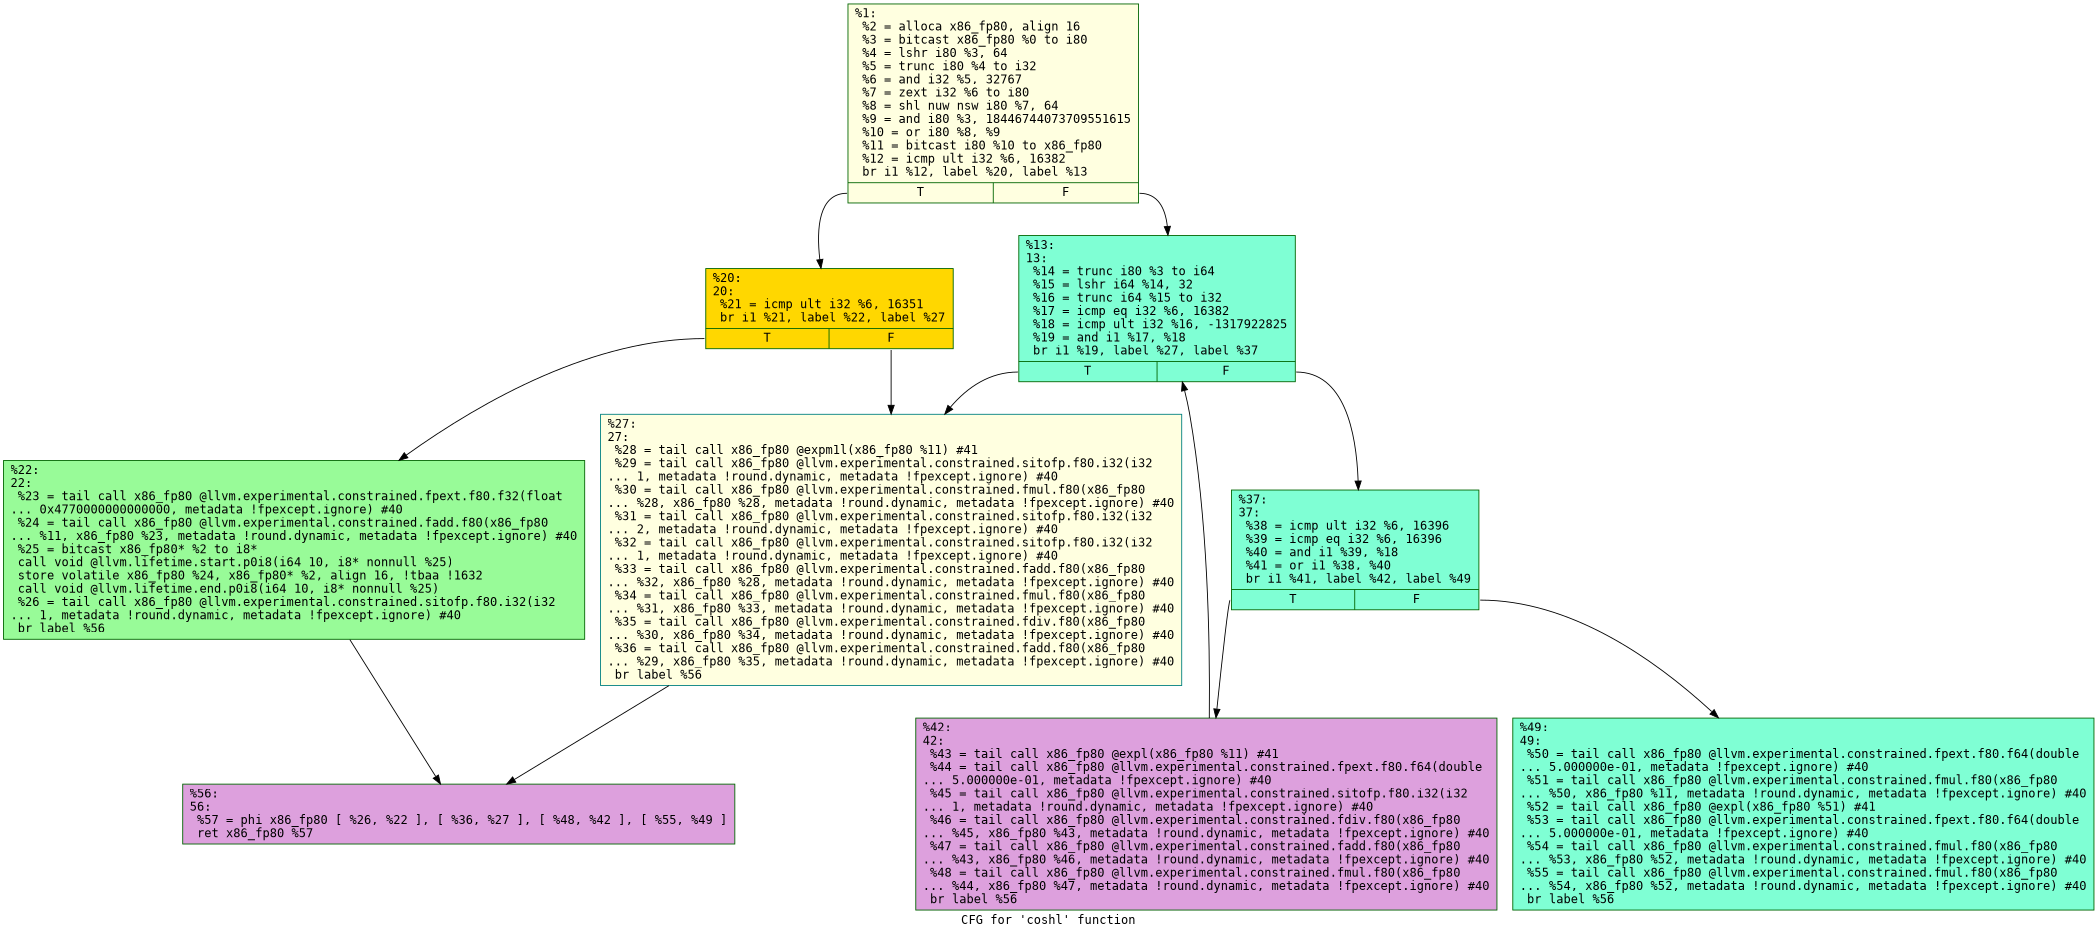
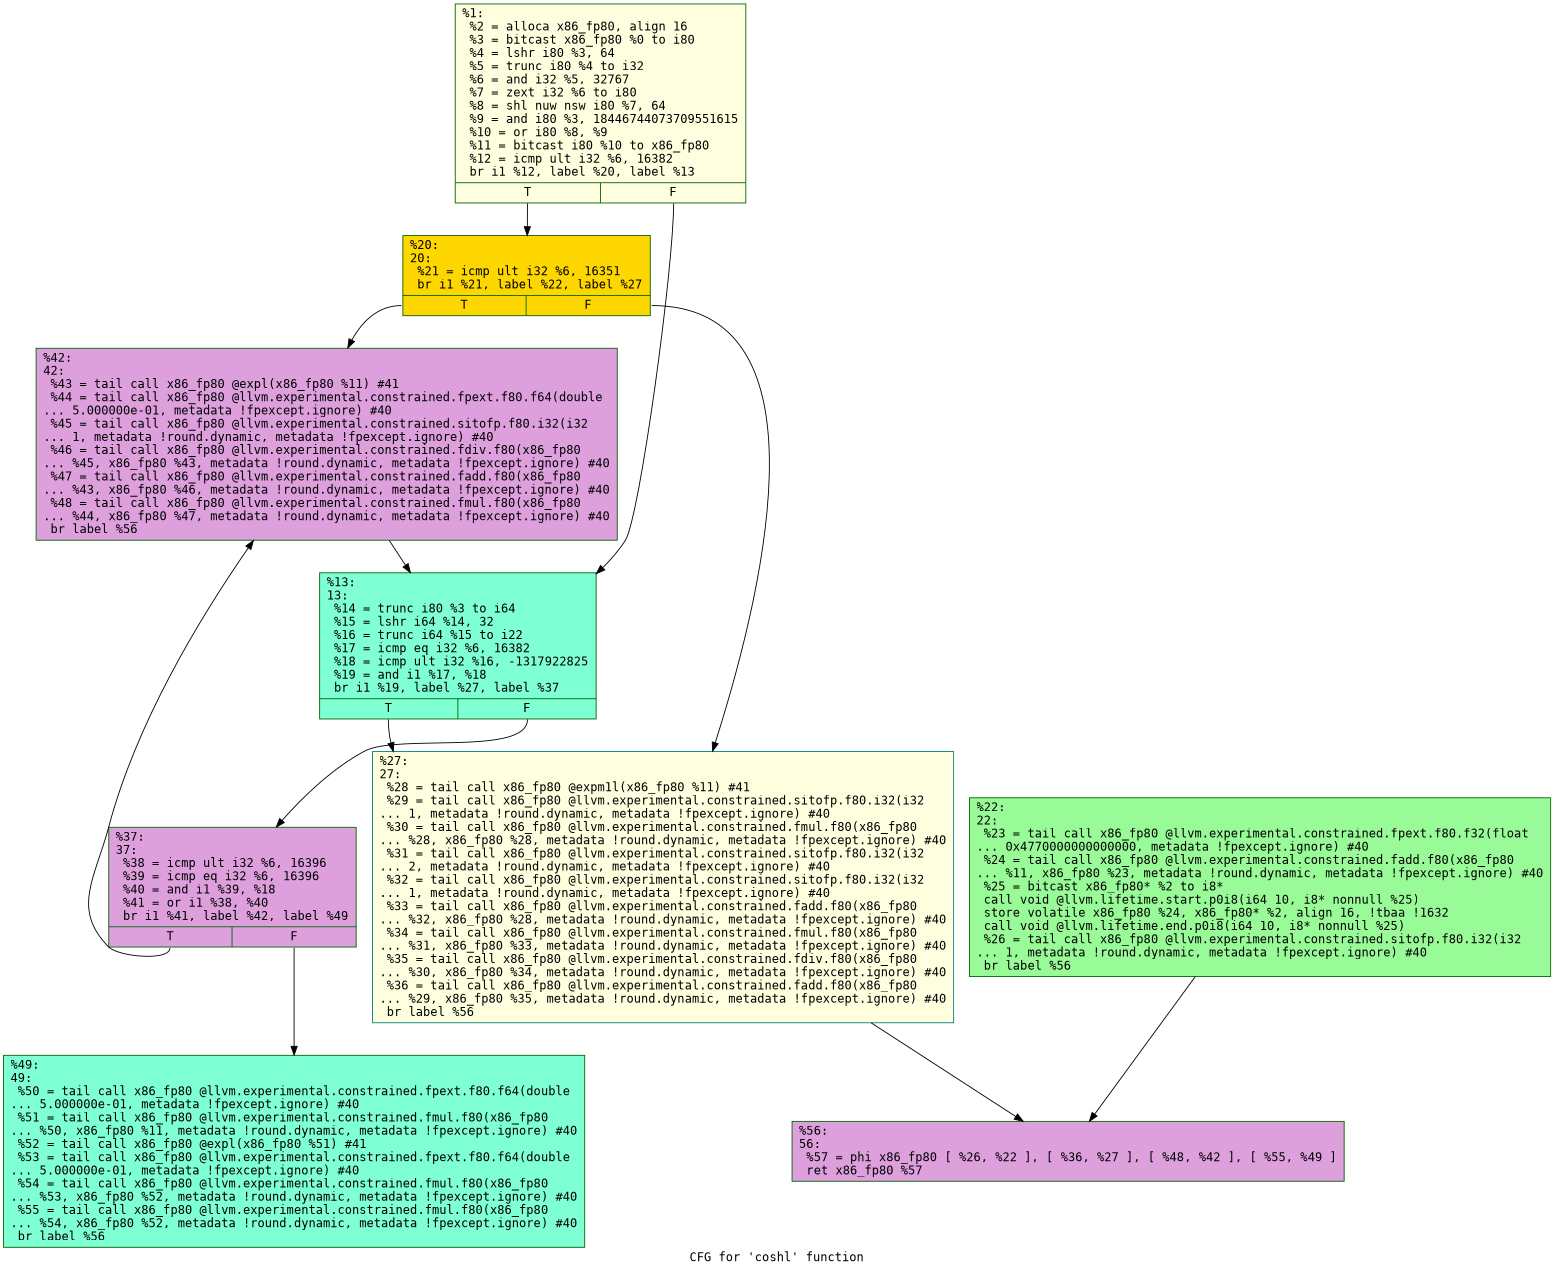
(1124, 298) -> (425, 635)
(547, 374) -> (372, 316)
(1355, 550) -> (232, 887)
